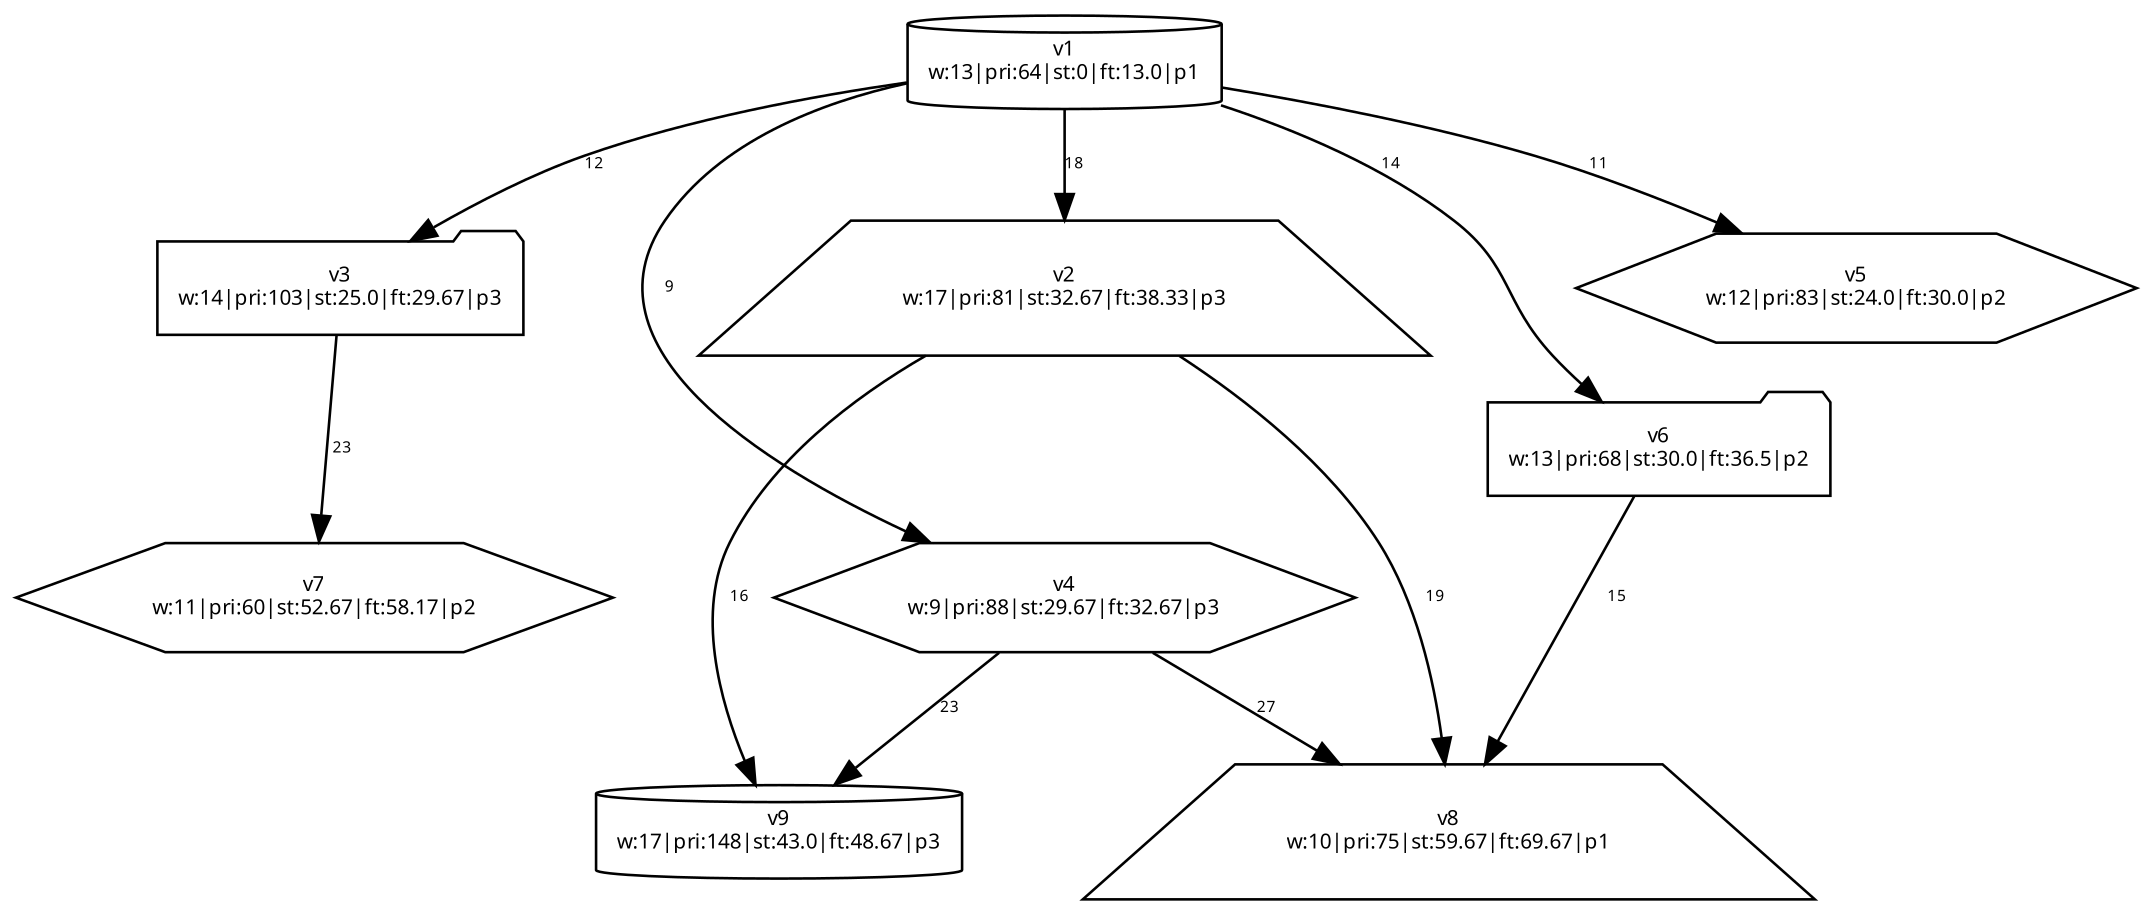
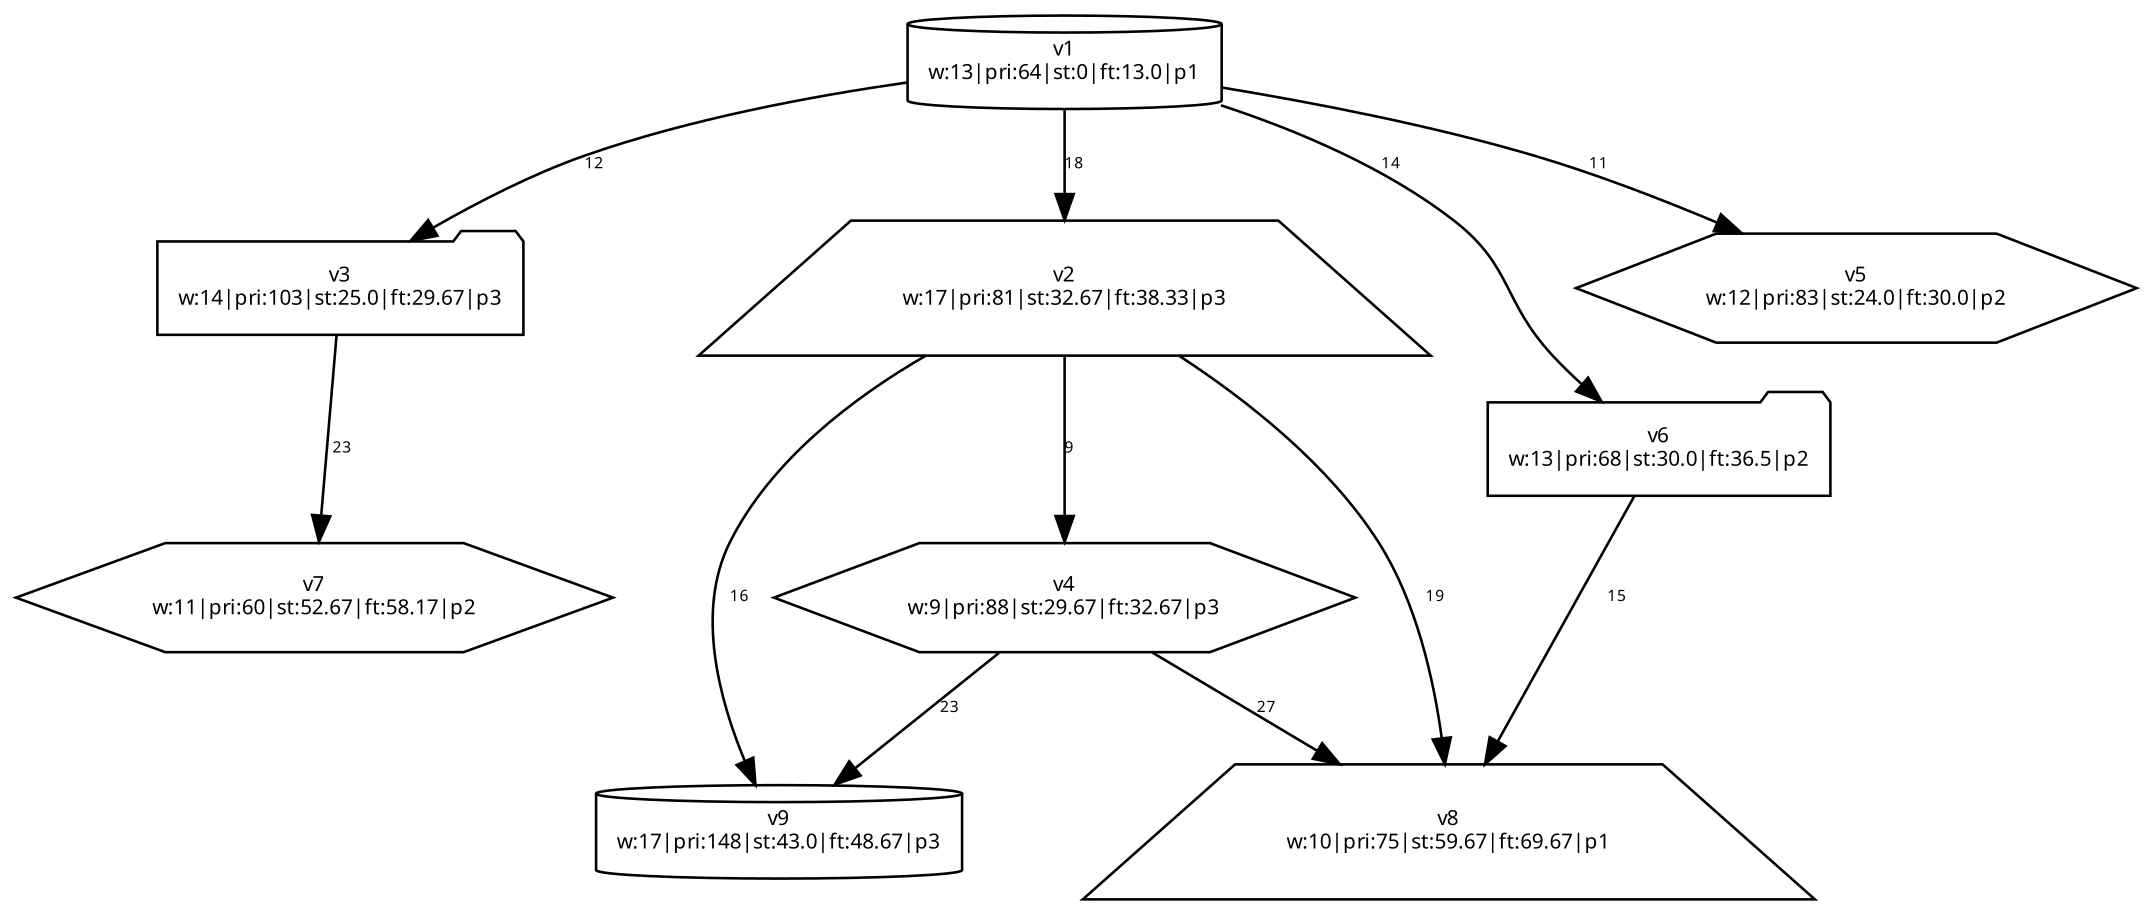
(645, 297) -> (1065, 436)
